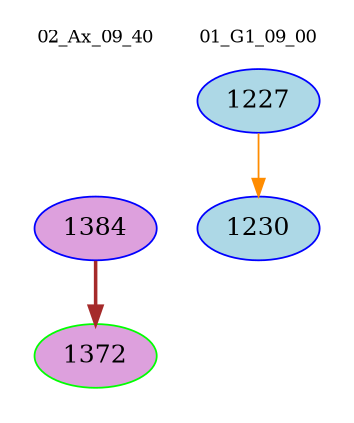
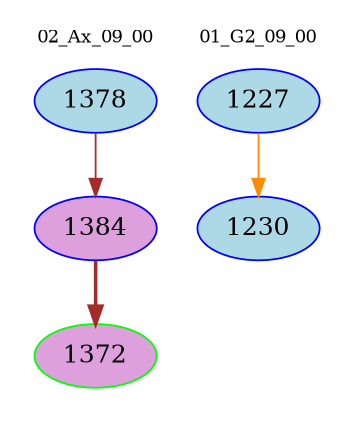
(96, 38) -> (96, 38)
(259, 38) -> (259, 38)
none -> (96, 101)
